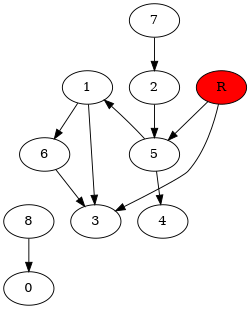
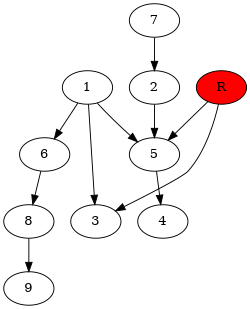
(129, 122) -> (113, 120)
(67, 184) -> (38, 183)
(29, 288) -> (29, 288)
